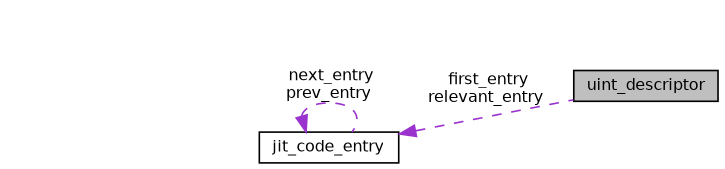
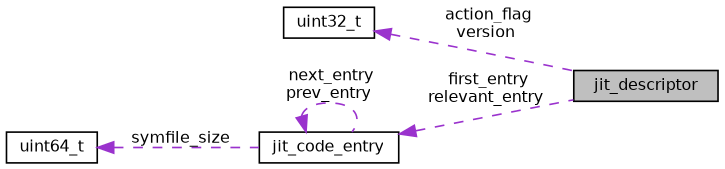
none -> (329, 23)
(646, 86) -> (646, 86)
none -> (52, 147)
